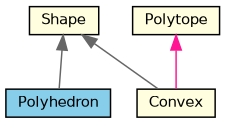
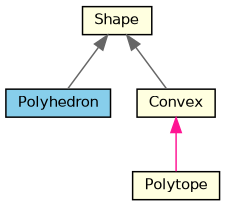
(176, 70) -> (176, 152)
